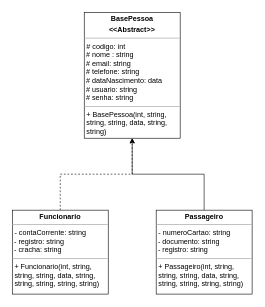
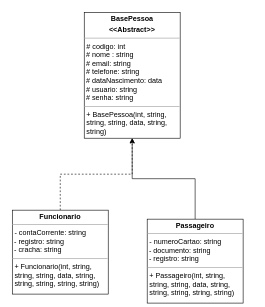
(204, 252) -> (195, 261)
